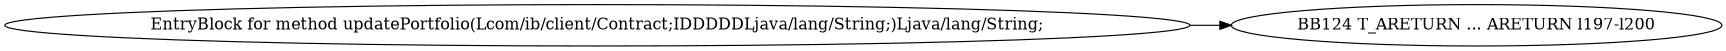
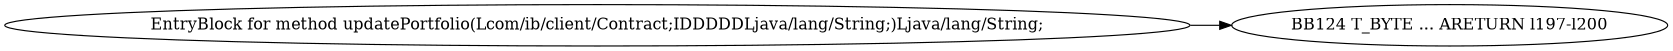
(1477, 25) -> (1450, 25)
